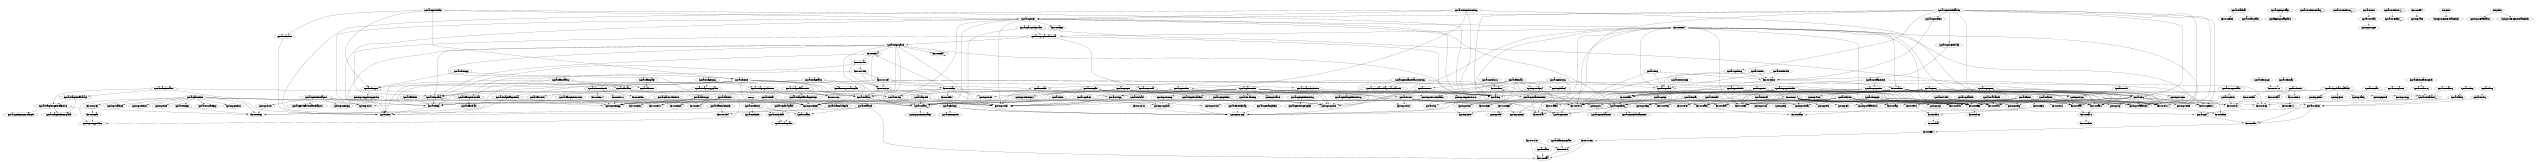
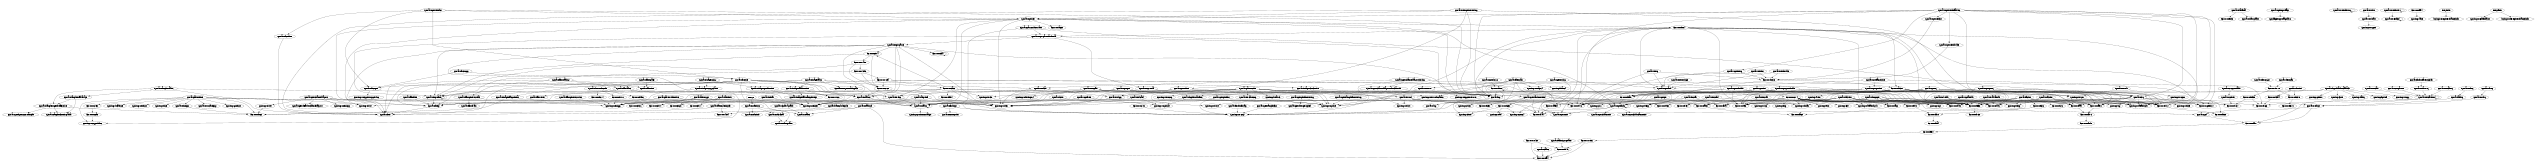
(2310, 10) -> none
(316, 97) -> (316, 97)
